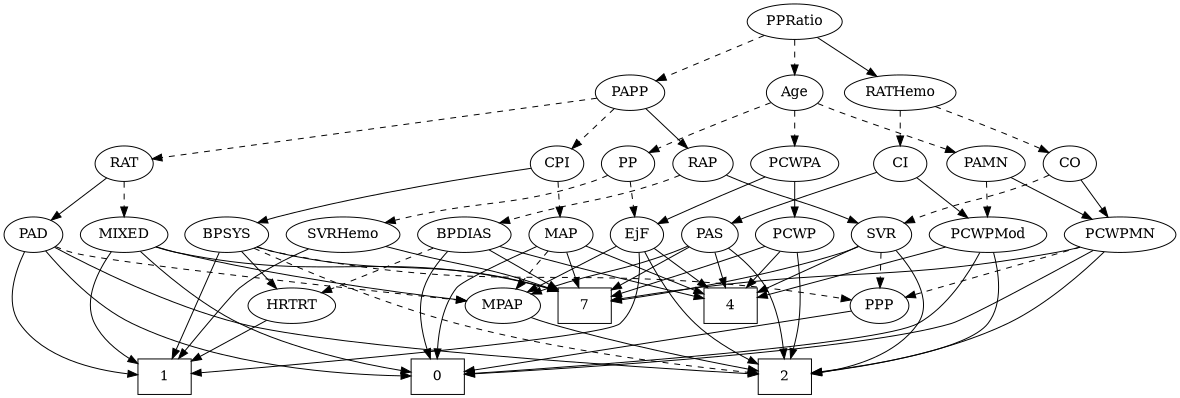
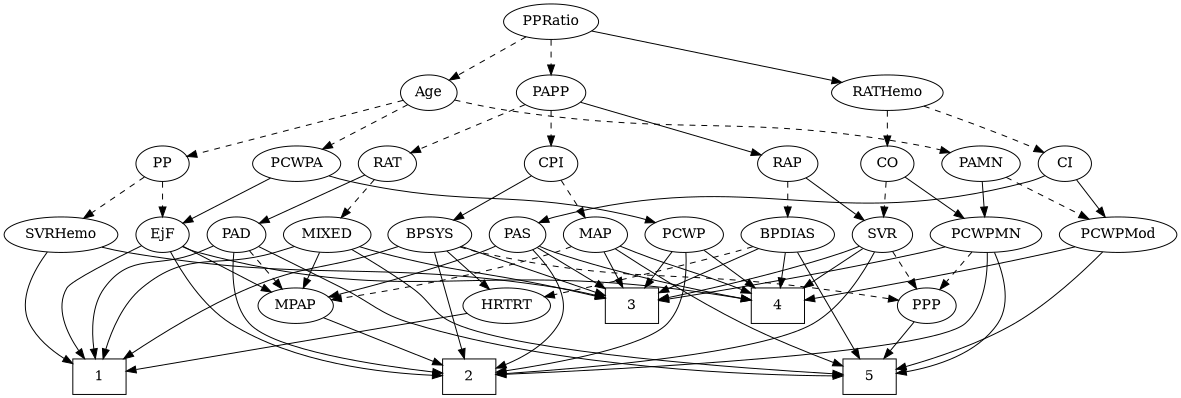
(585, 306) -> (632, 306)
(987, 324) -> none
(495, 333) -> (448, 301)
(438, 377) -> (870, 377)
